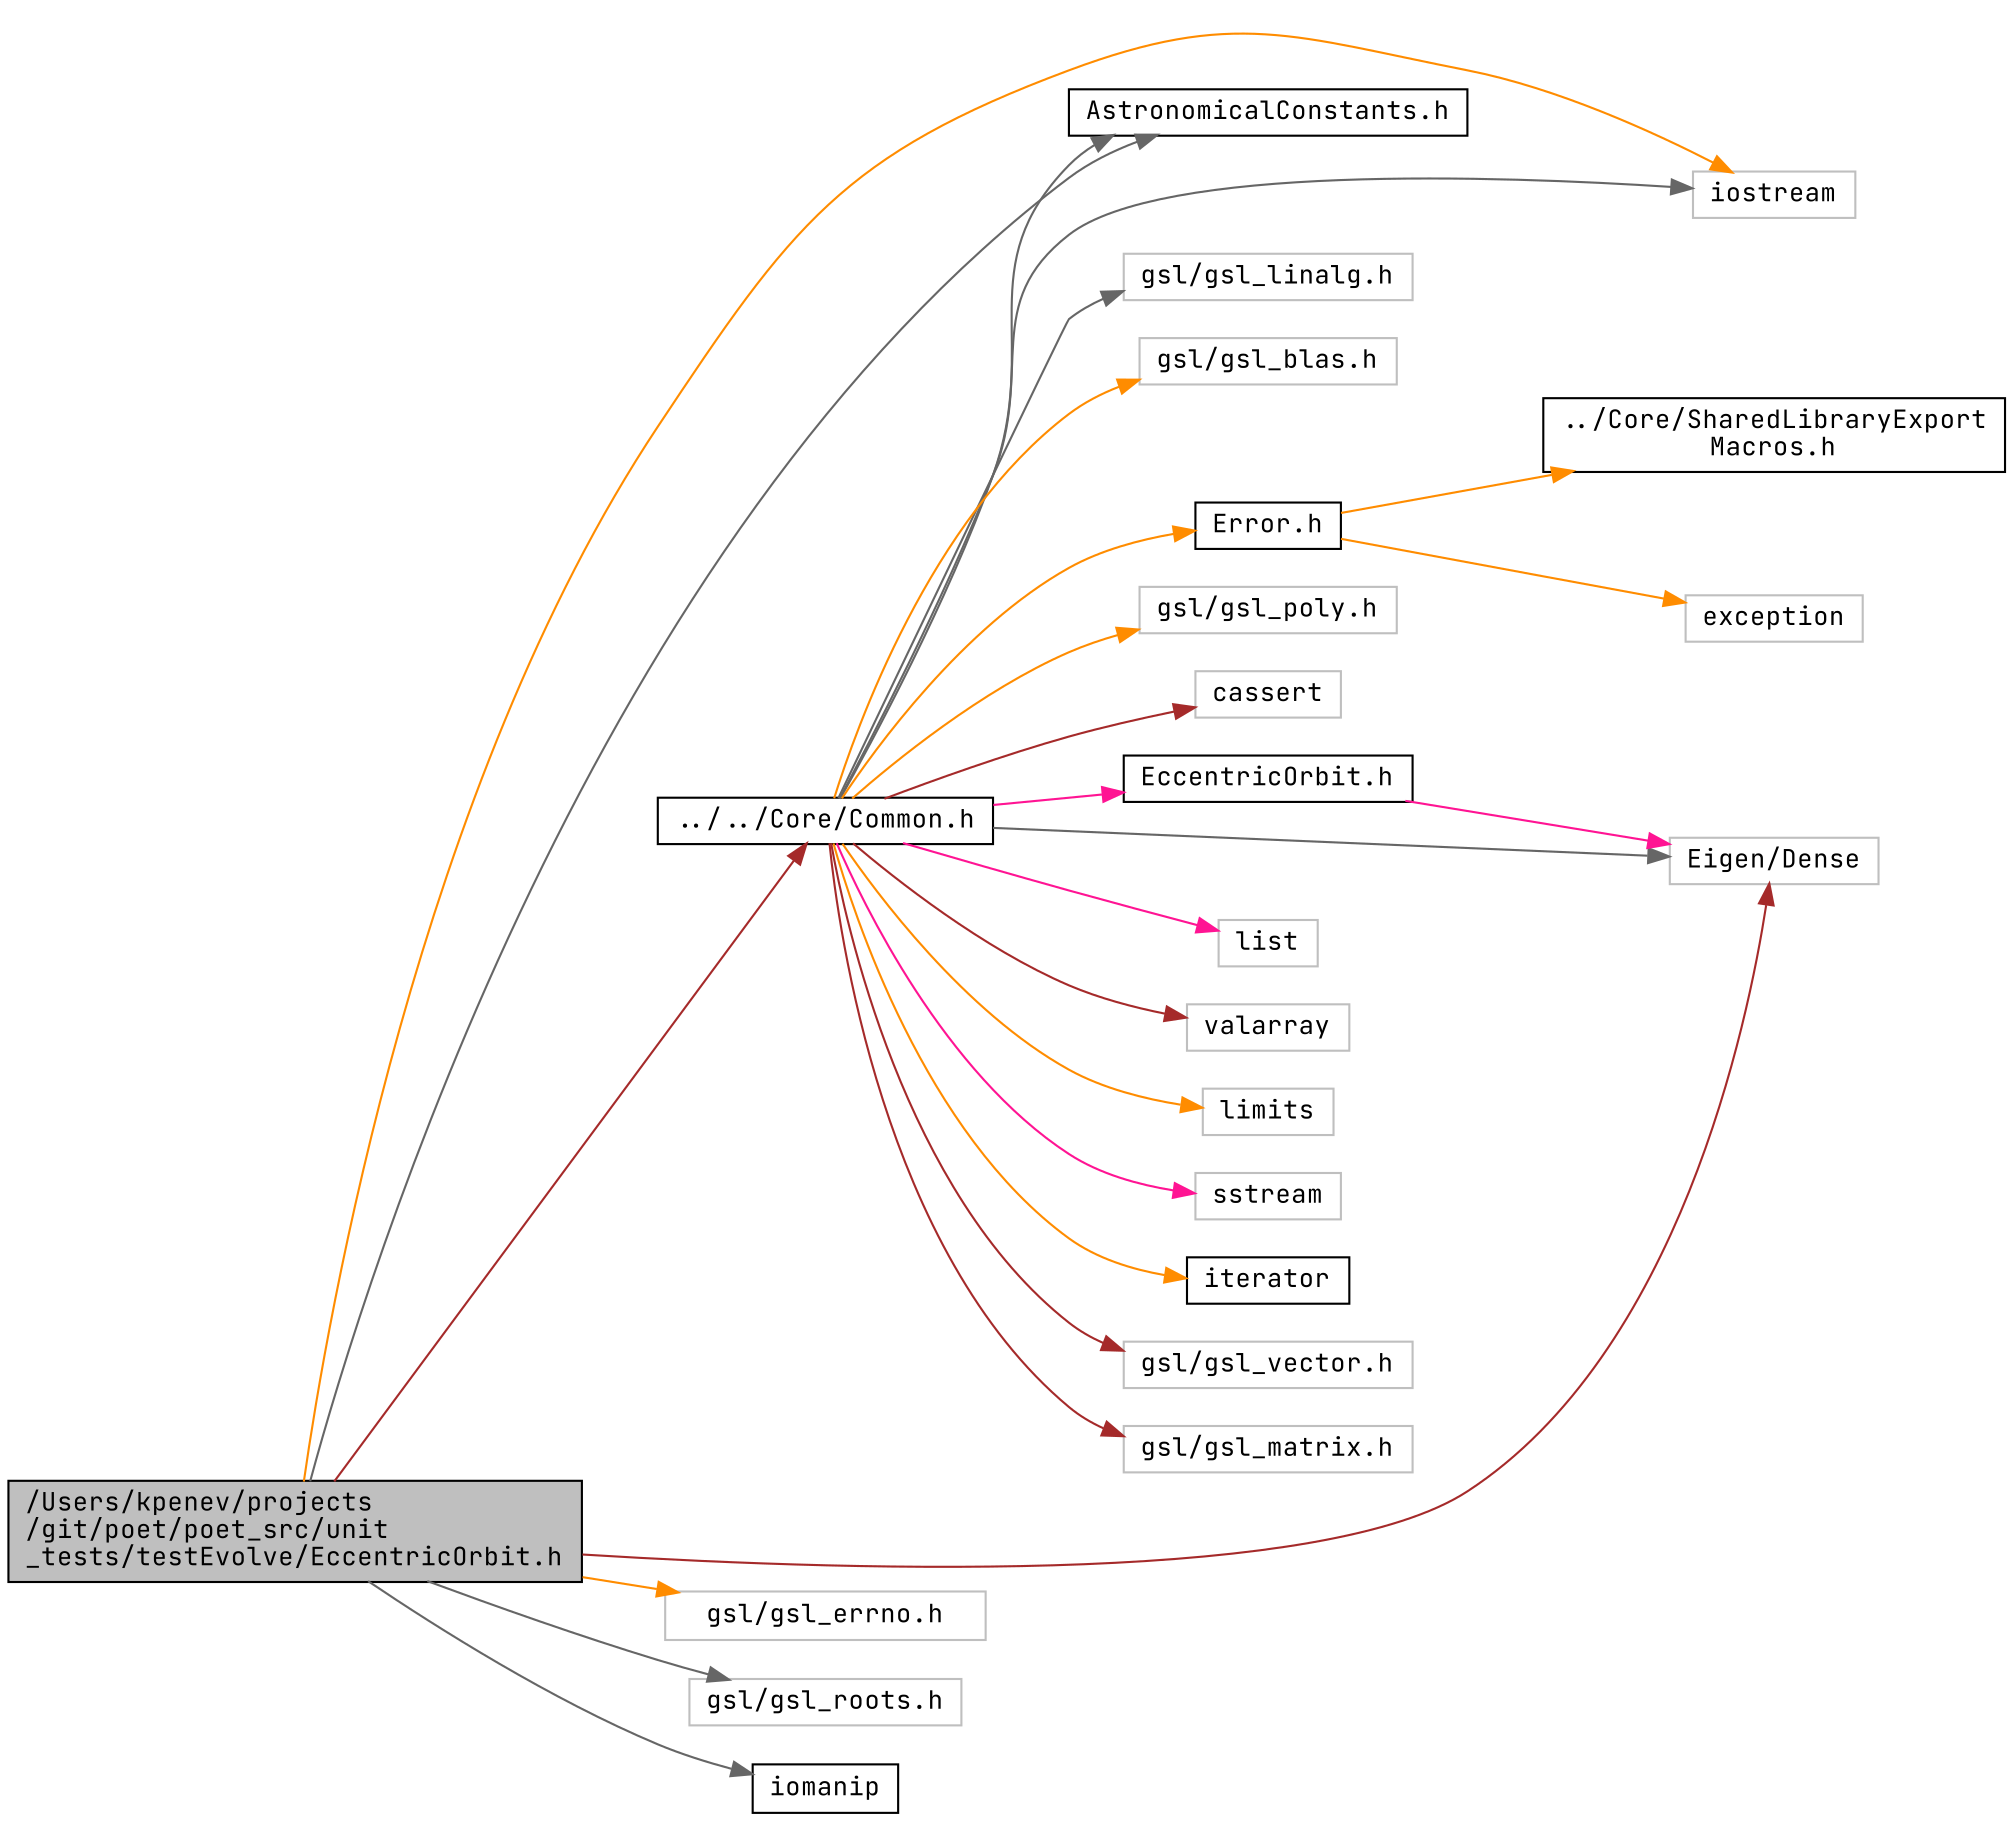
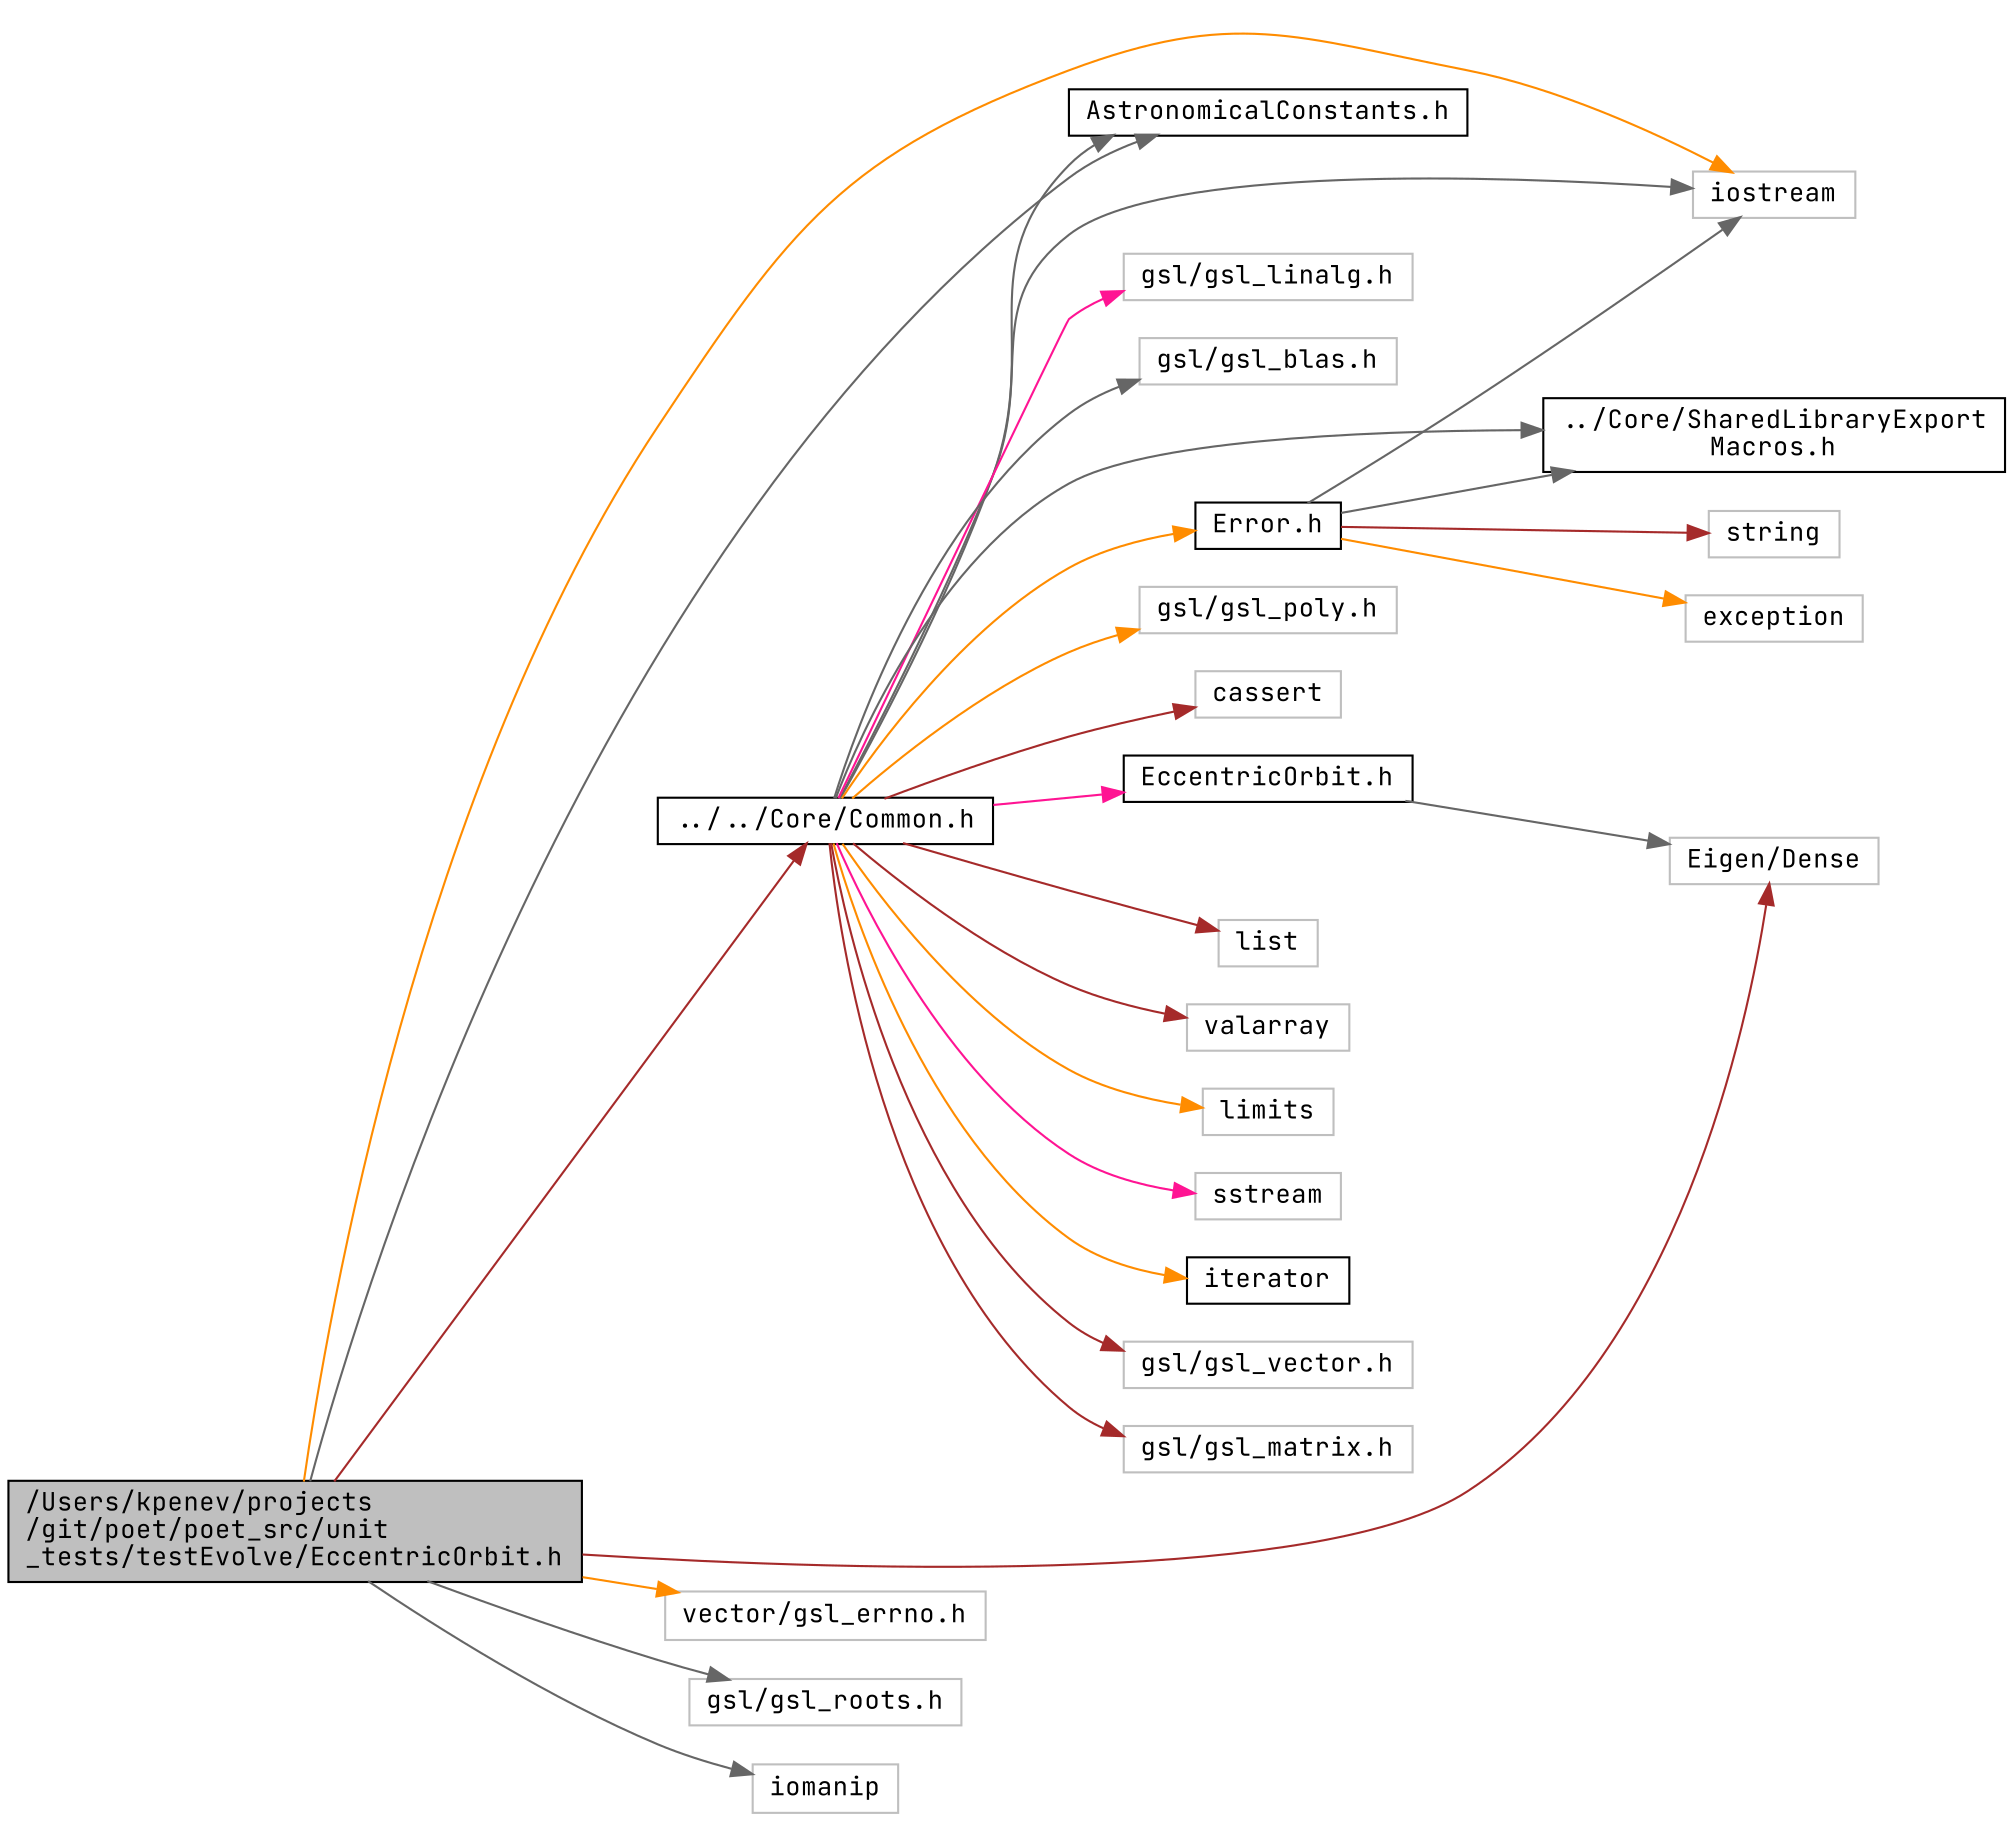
none -> (1518, 370)
(1024, 411) -> (1024, 411)
(1447, 494) -> (1447, 494)
none -> (1774, 534)
(920, 598) -> (920, 598)
(1527, 821) -> (1527, 821)
(1320, 842) -> (1096, 472)
(1050, 885) -> (1050, 885)
(825, 1616) -> (825, 1616)
(825, 1789) -> (825, 1789)
